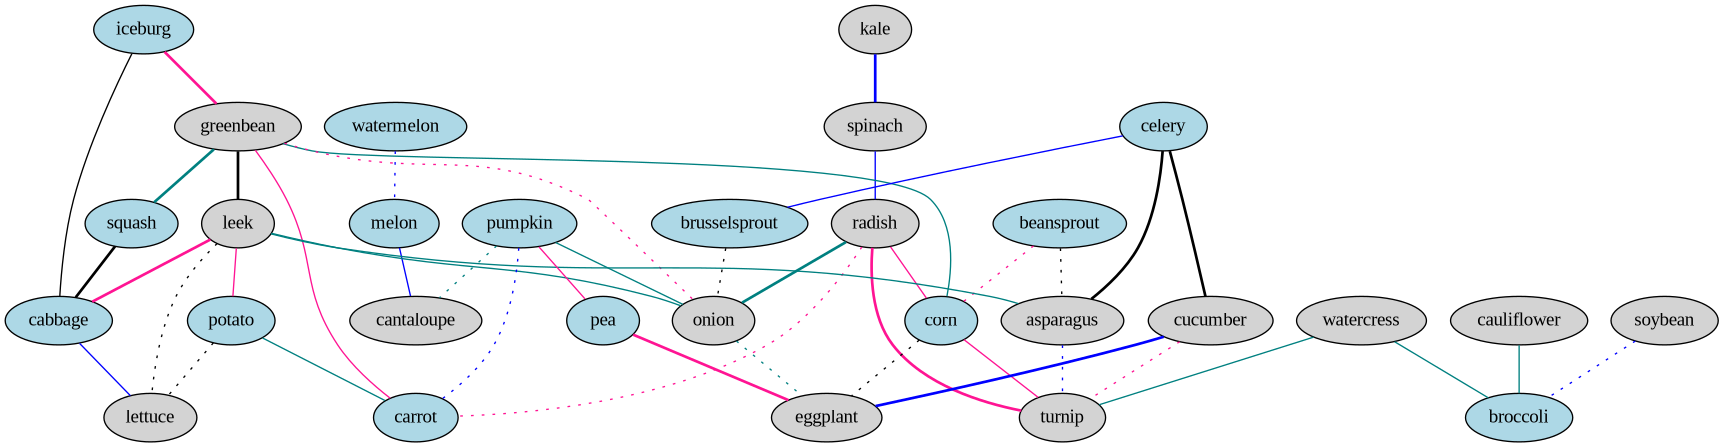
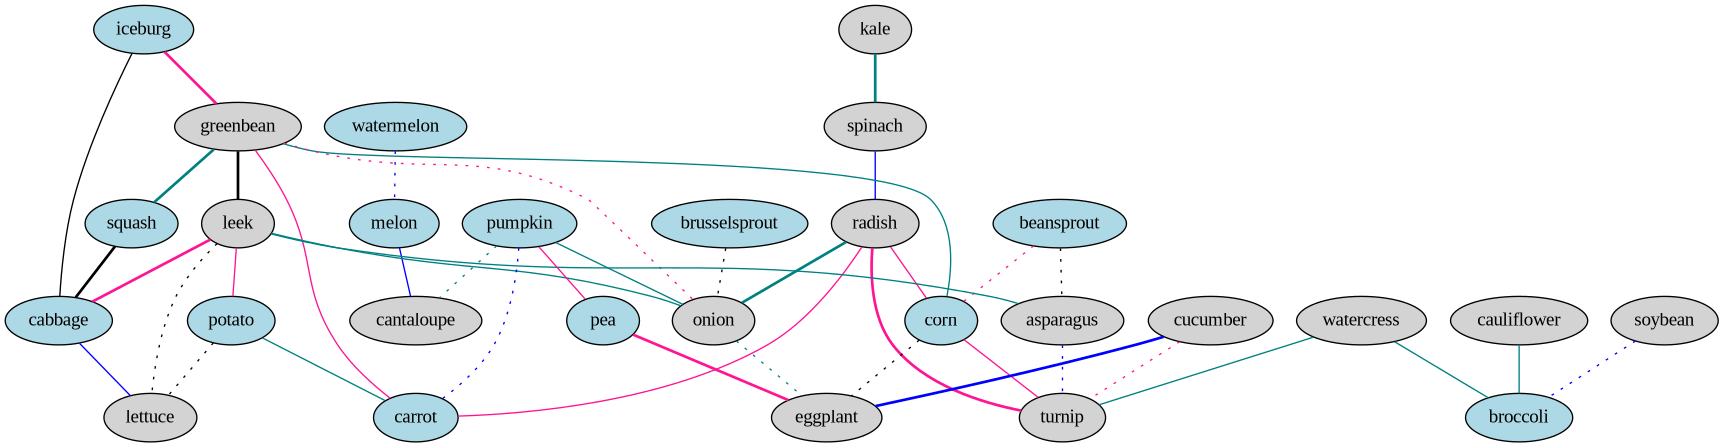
(875, 78) -> (875, 78)
(1164, 127) -> none
(683, 381) -> (683, 381)
